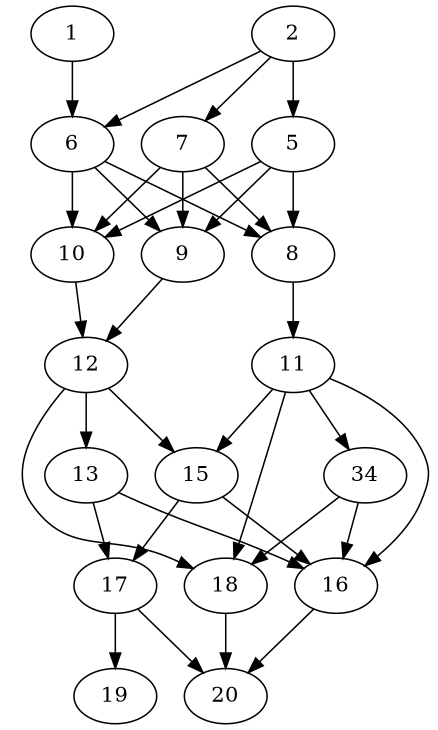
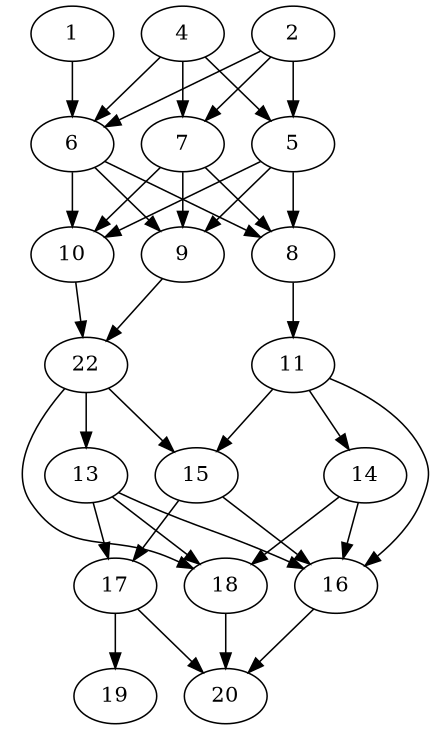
none -> (183, 34)
(86, 365) -> (86, 365)
(263, 468) -> (148, 524)
(365, 475) -> (365, 475)
